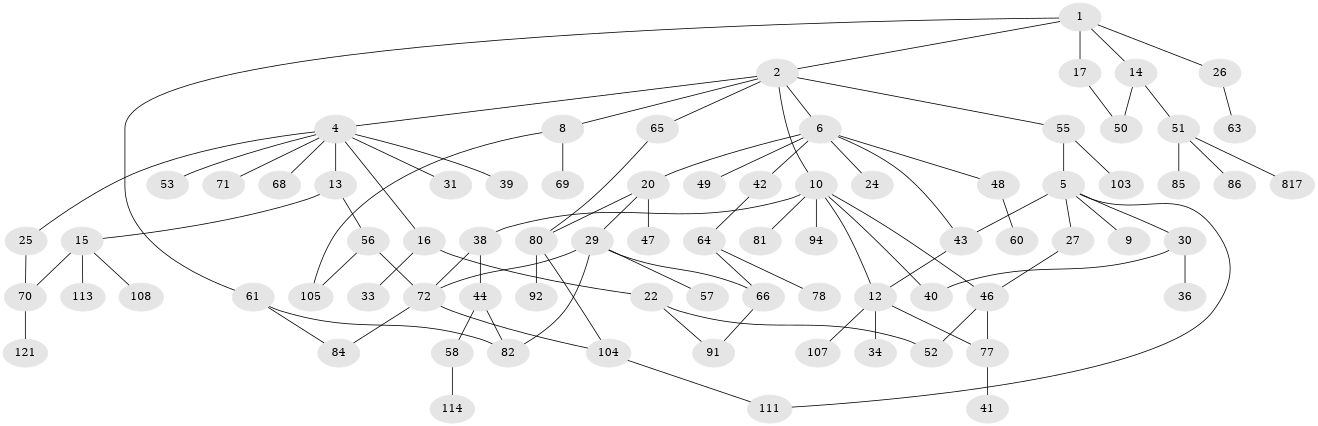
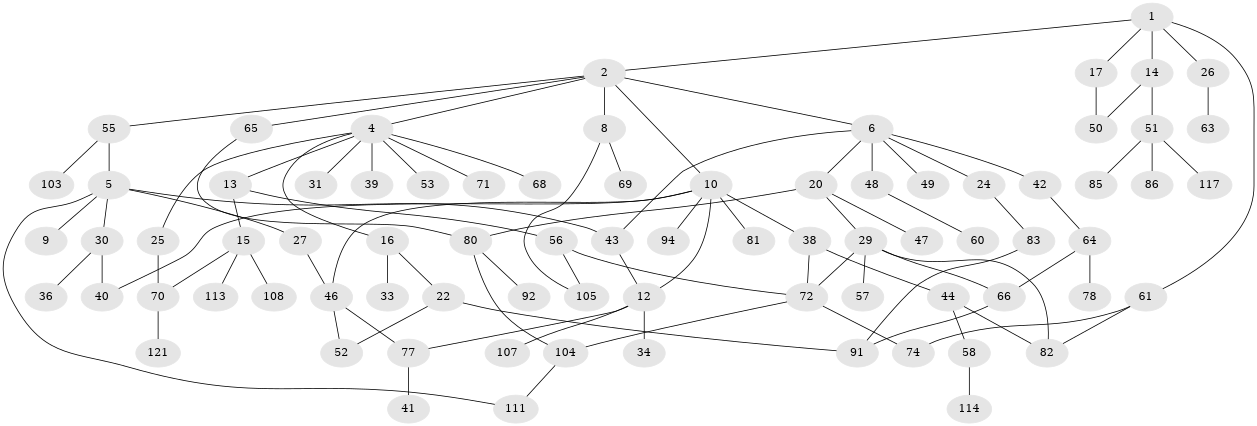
(1292, 185) -> (1210, 185)
none -> (1034, 241)
(339, 353) -> (913, 353)
